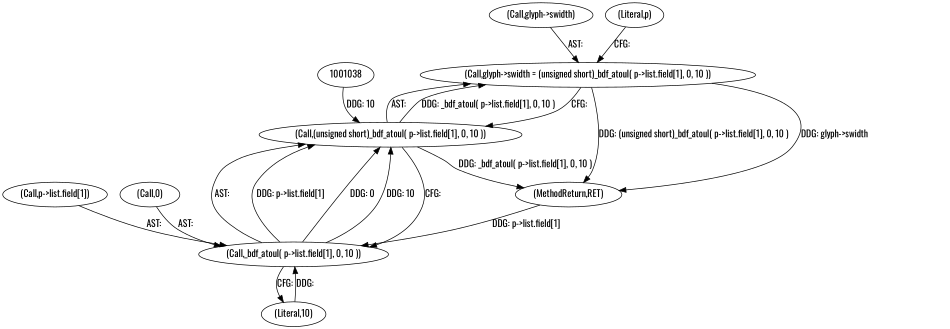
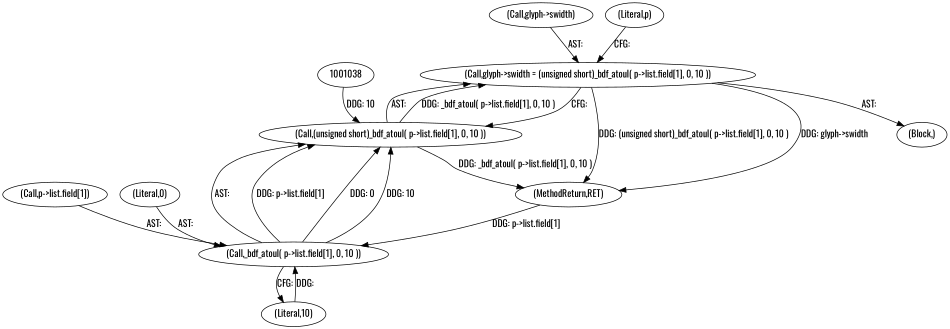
none -> (922, 135)
(150, 195) -> (150, 195)
(423, 205) -> none
